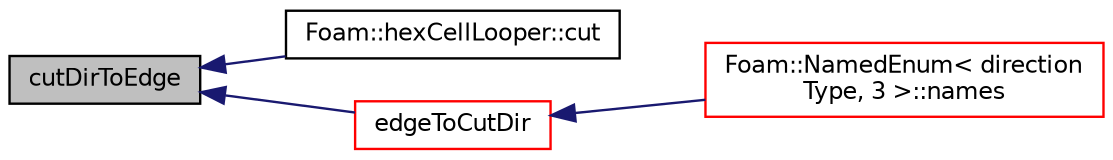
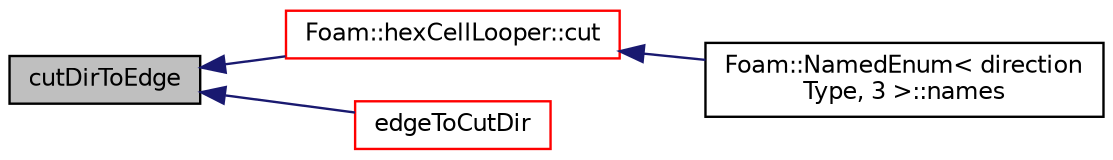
(453, 35) -> (453, 35)
(904, 80) -> (904, 80)
(640, 106) -> (674, 57)
